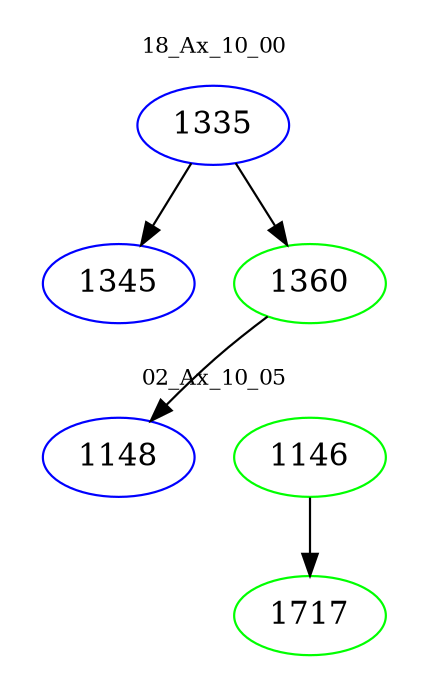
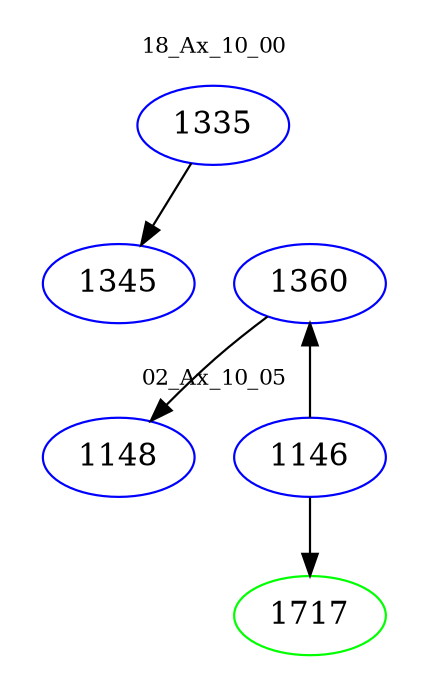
(255, 195) -> (310, 382)
(310, 284) -> (310, 284)
(310, 457) -> (310, 457)
